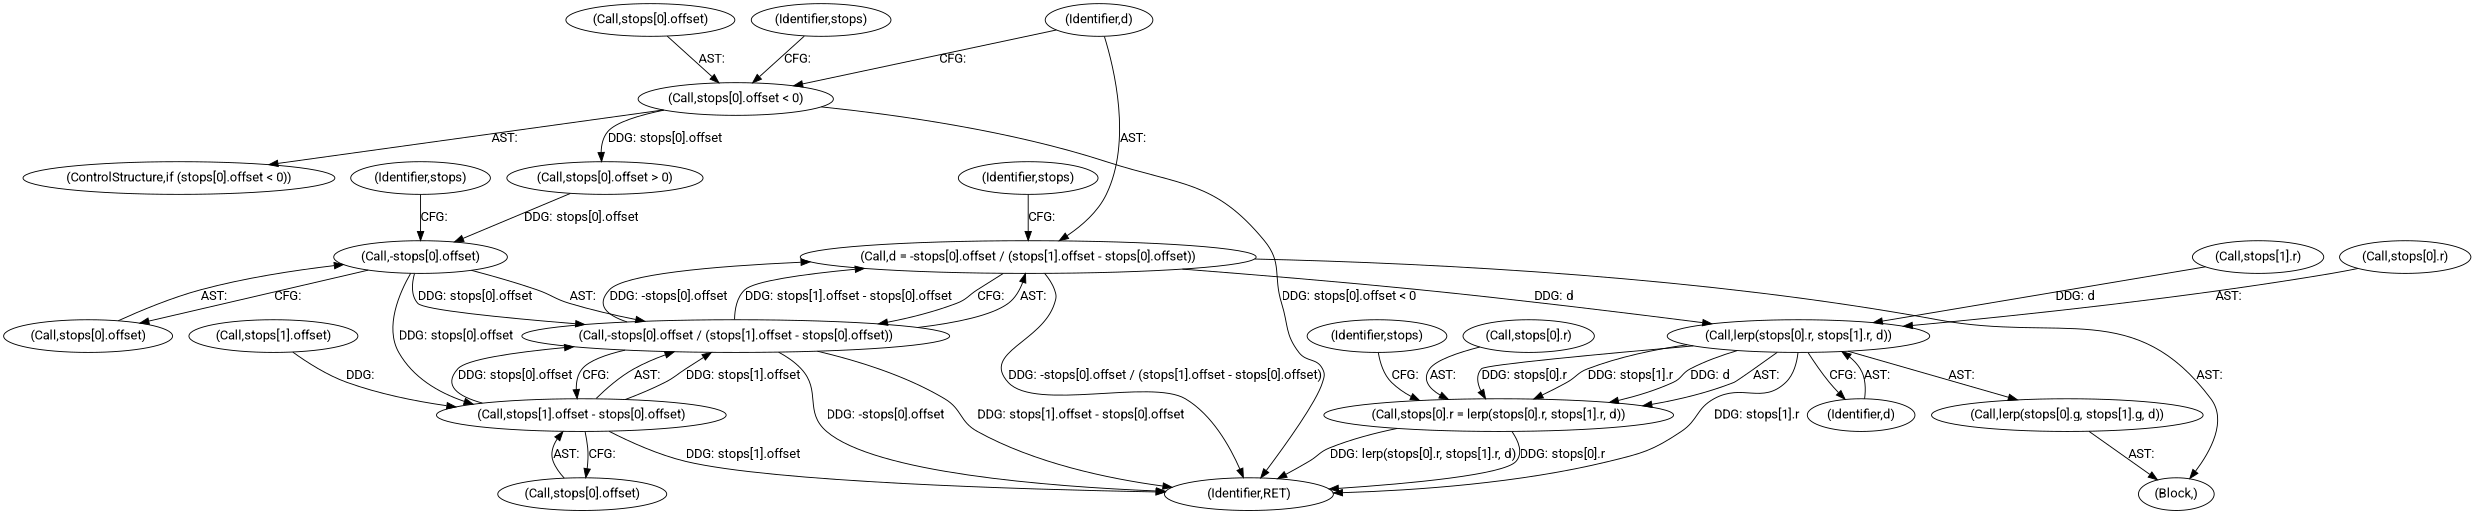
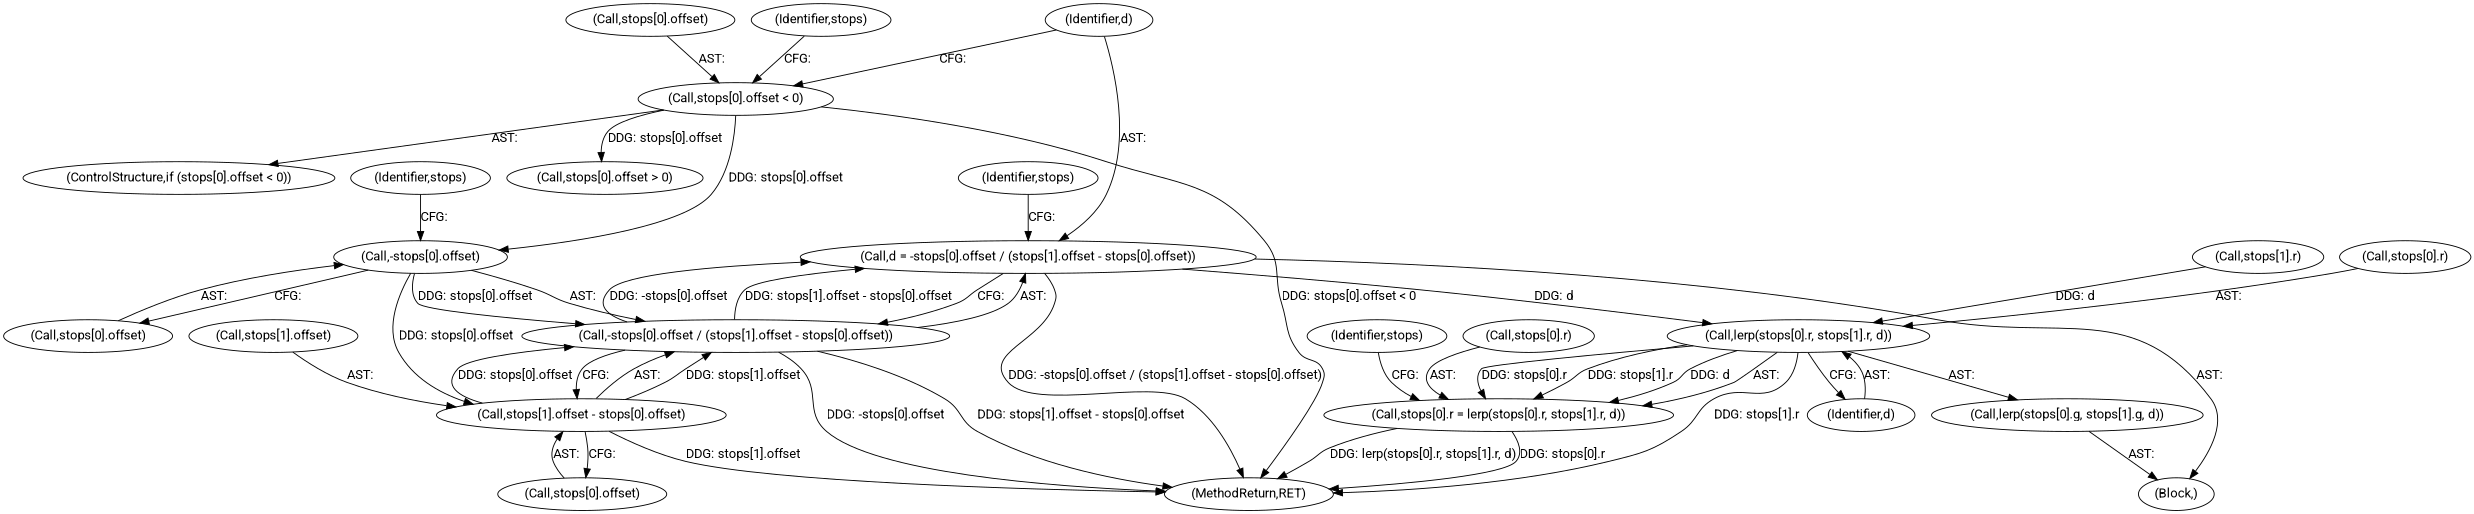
(517, 216) -> (654, 223)
(362, 376) -> (362, 376)
(1249, 494) -> (1249, 494)
